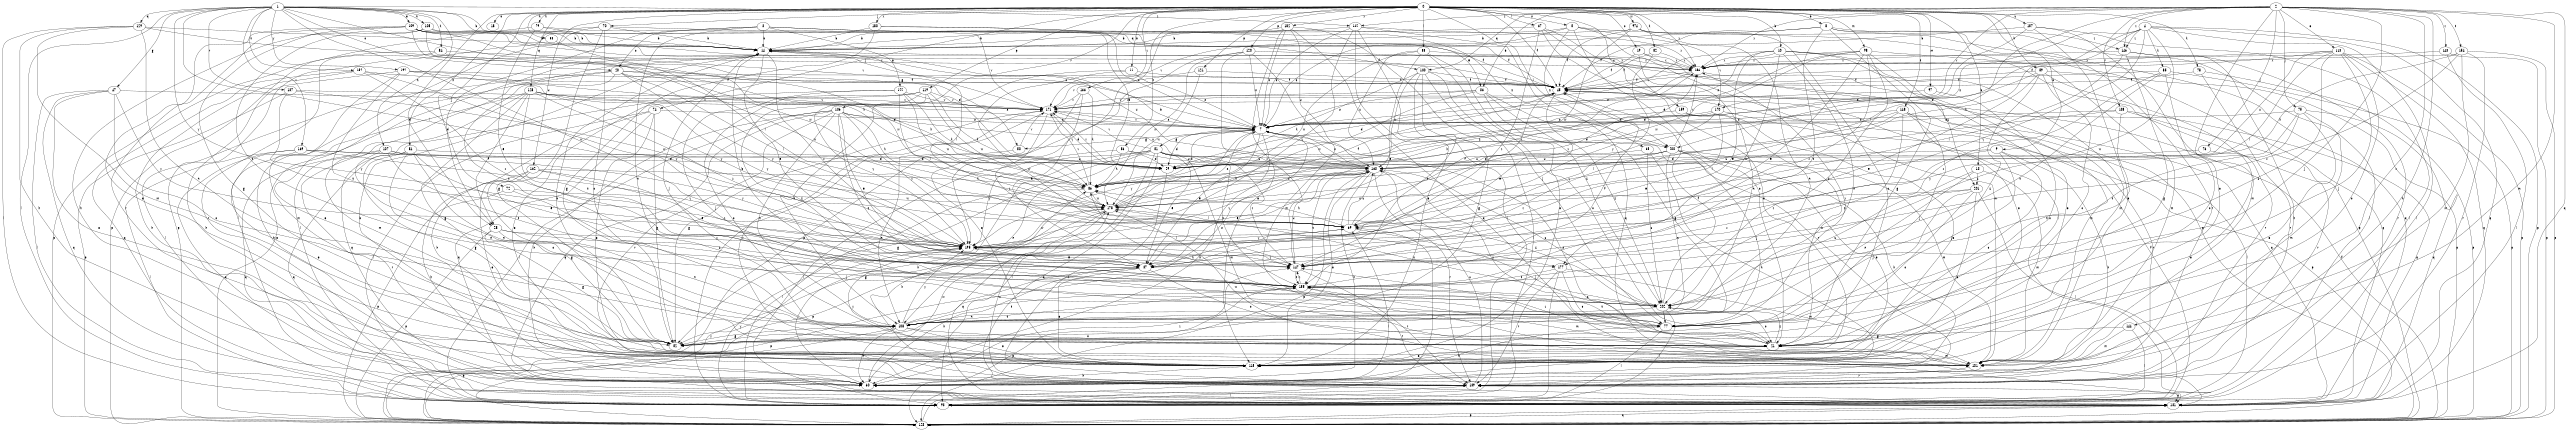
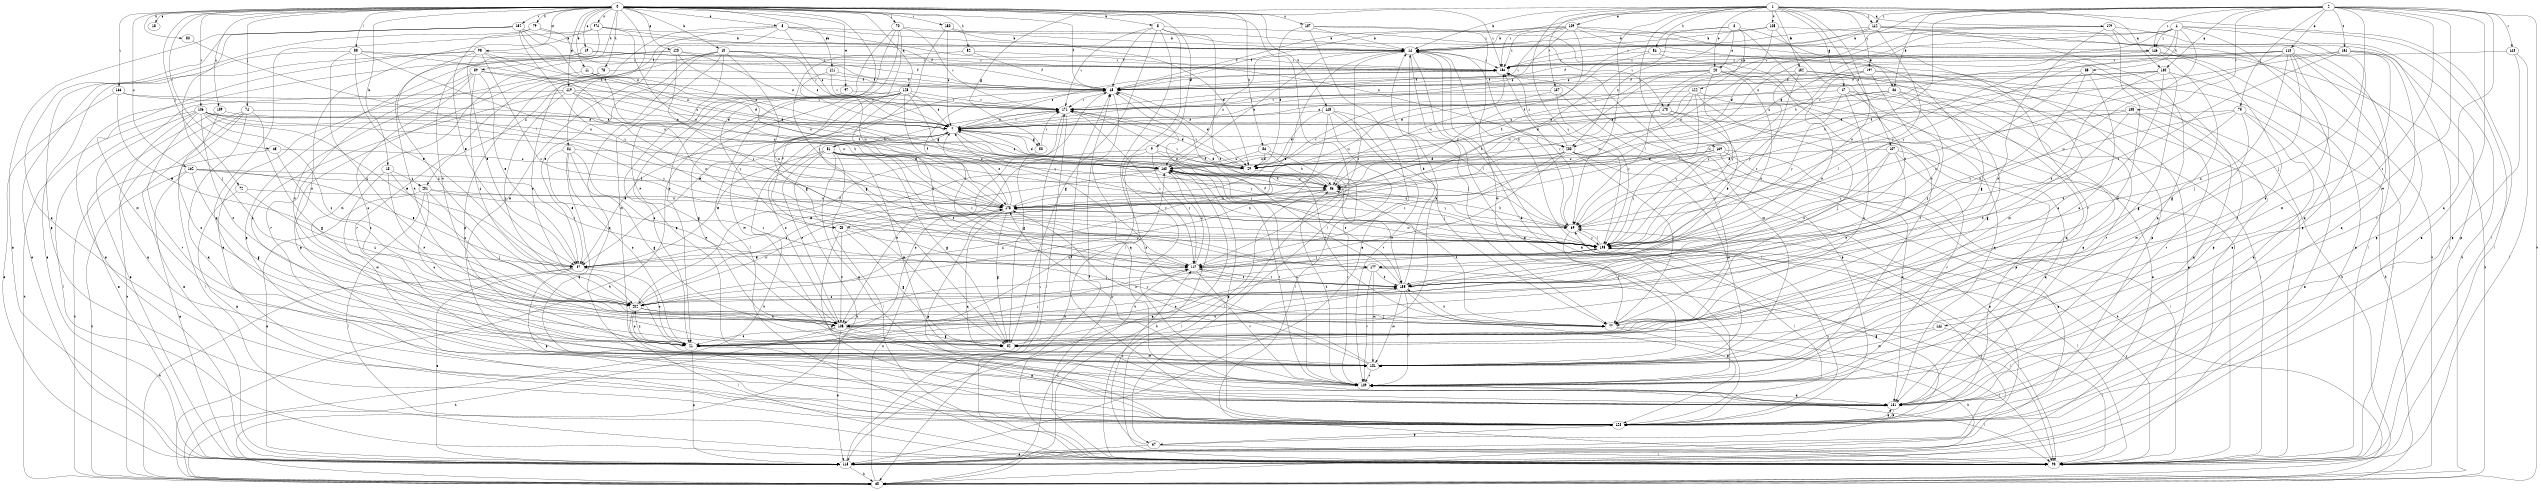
(2205, 149) -> none
(2145, 414) -> (1387, 435)
